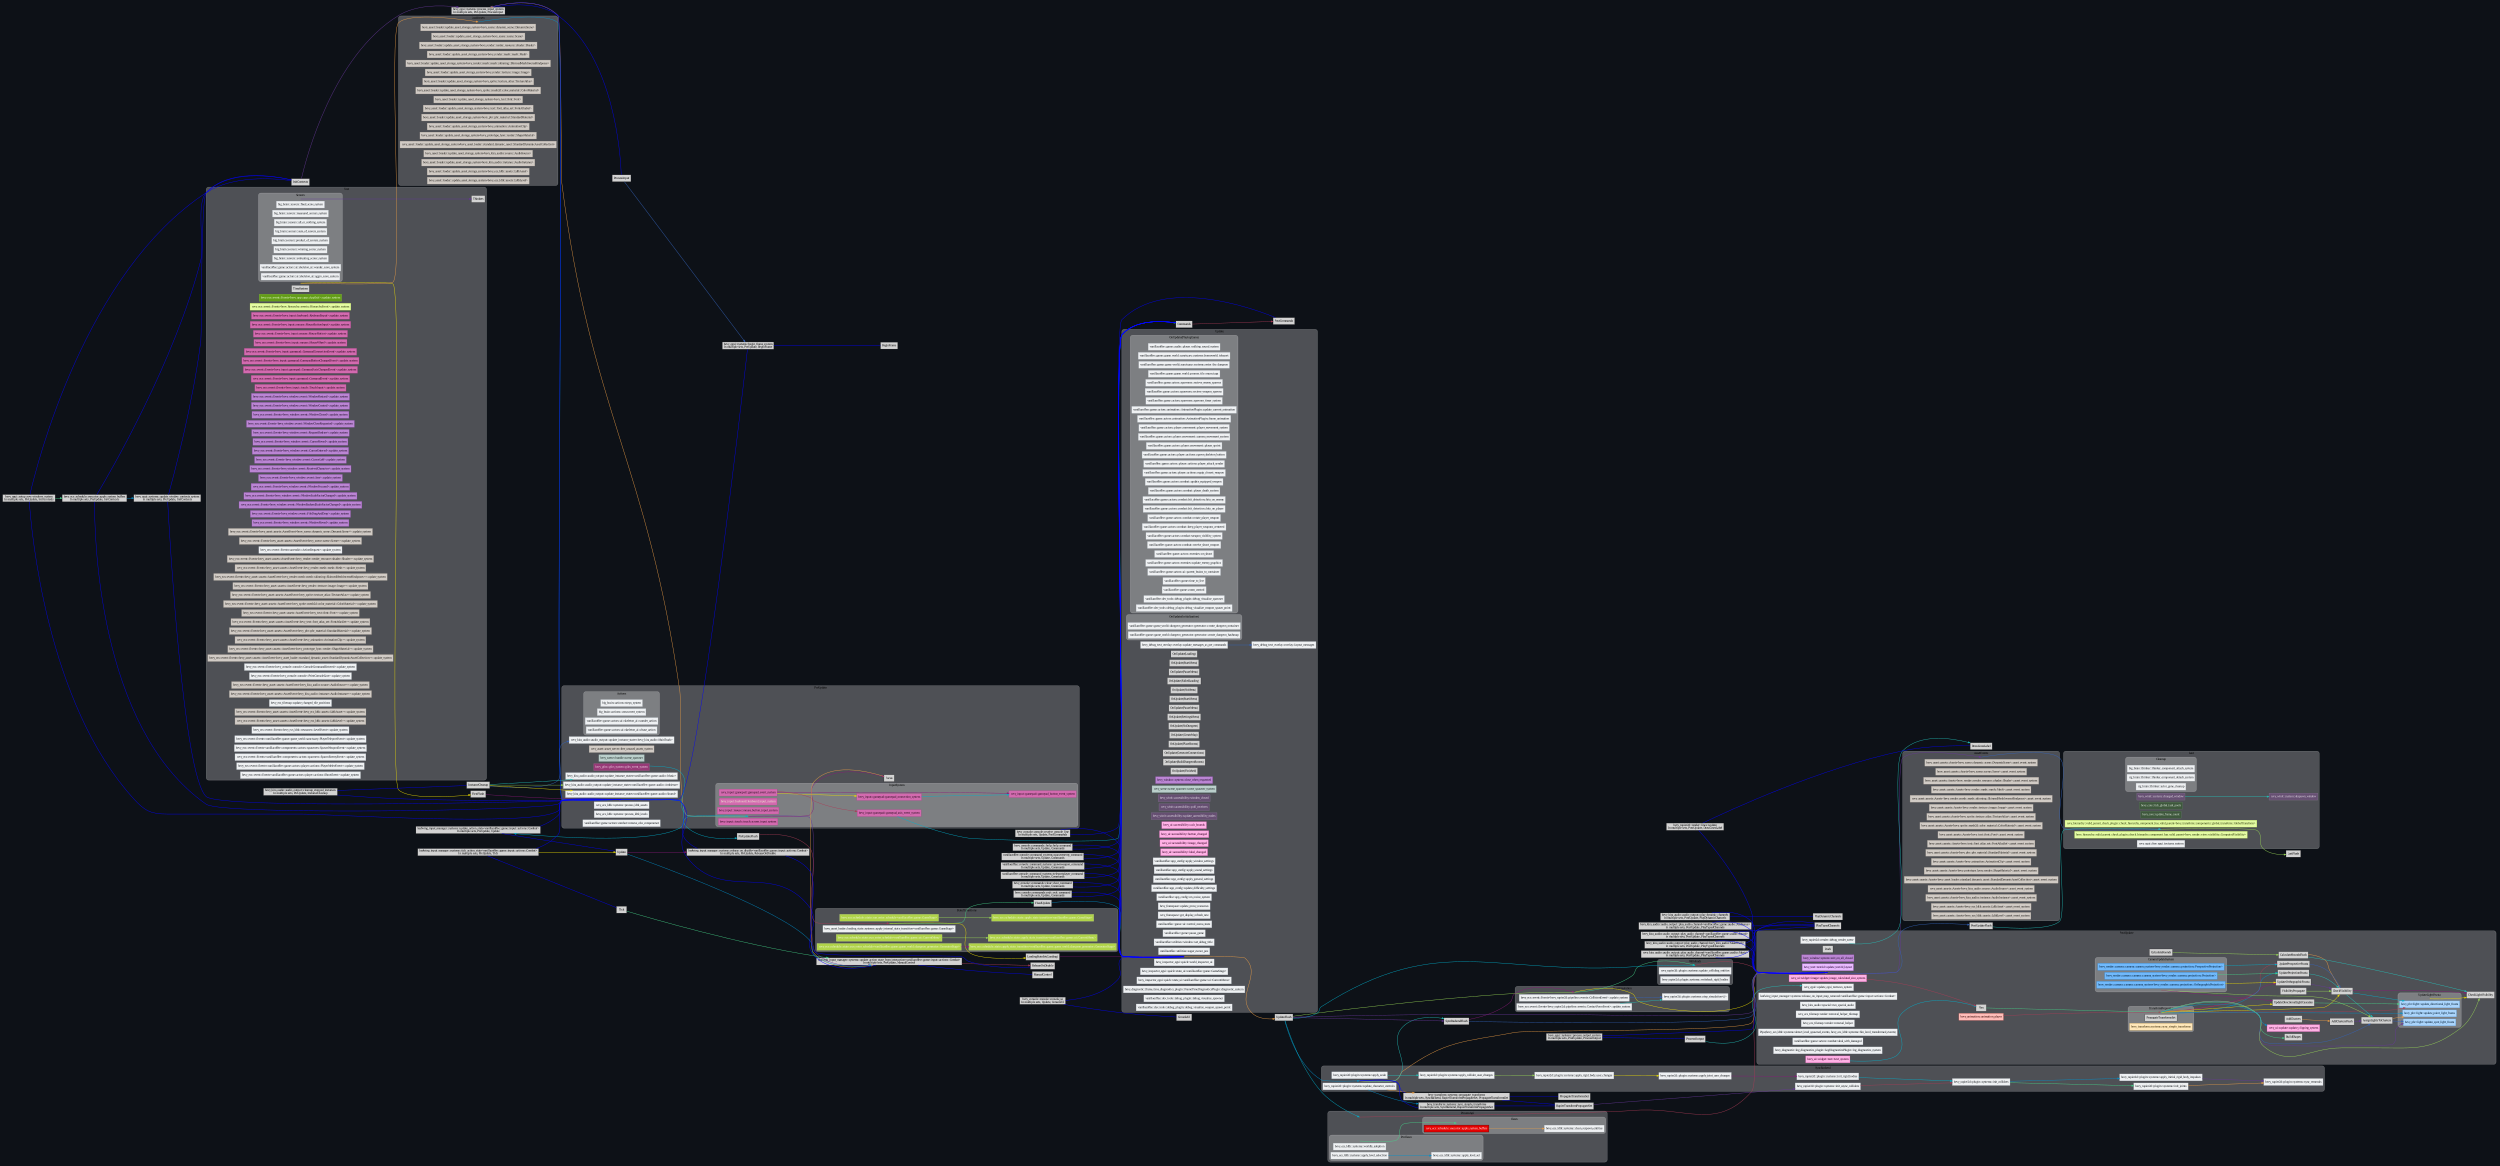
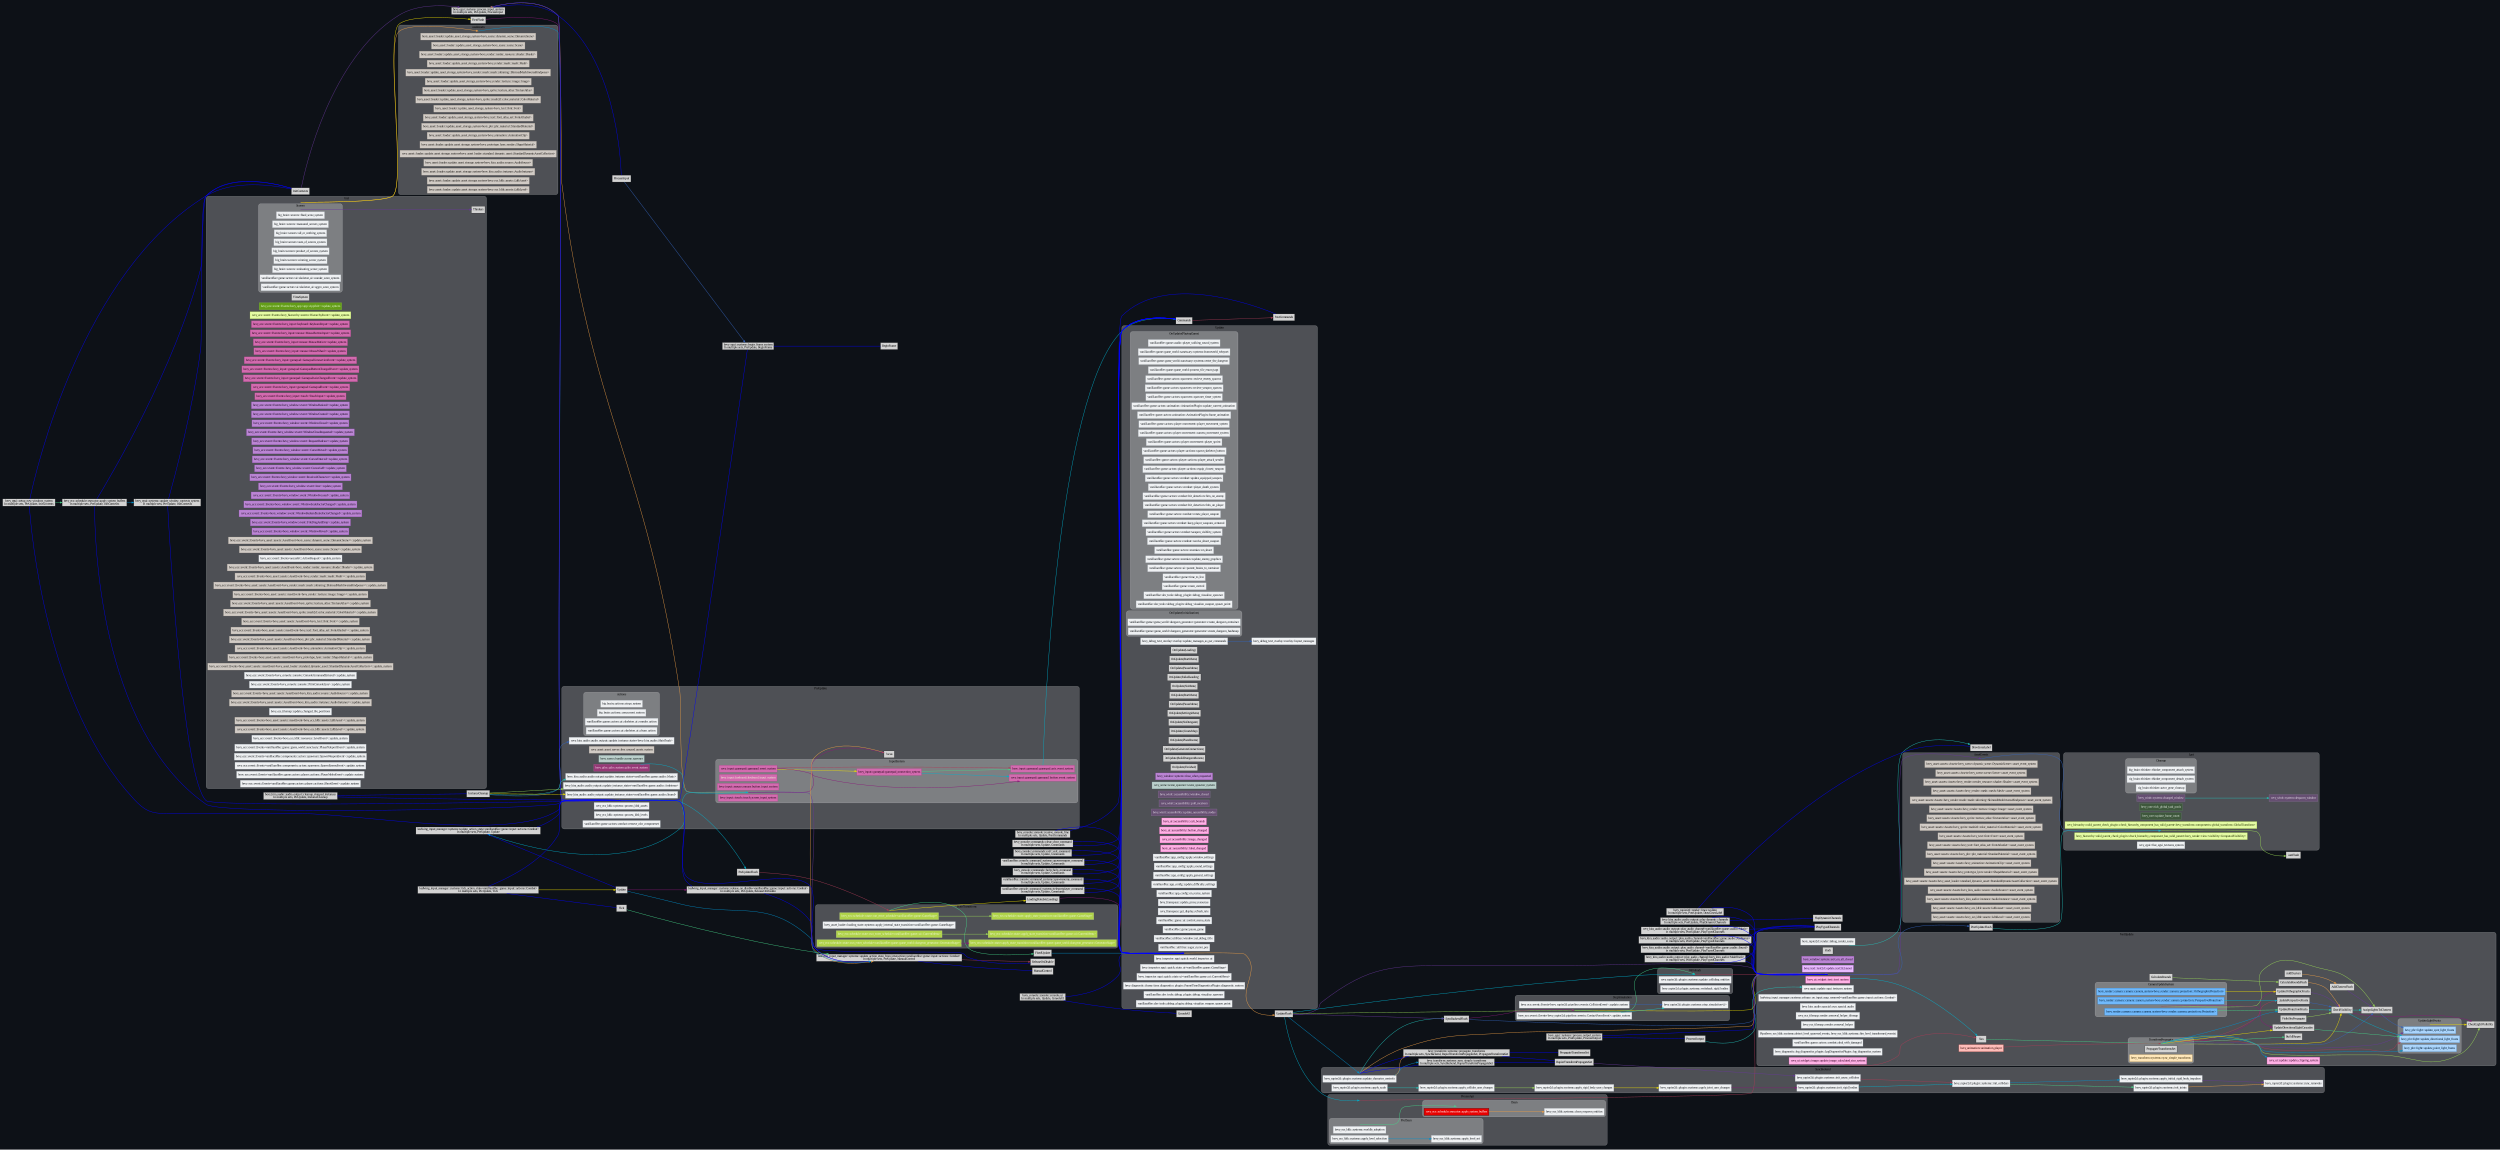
none -> (965, 770)
(2387, 973) -> none
(2397, 1018) -> none
